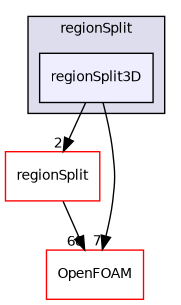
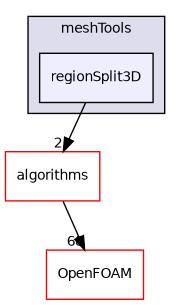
(96, 29) -> (96, 29)
(114, 169) -> none
(53, 176) -> (53, 176)
